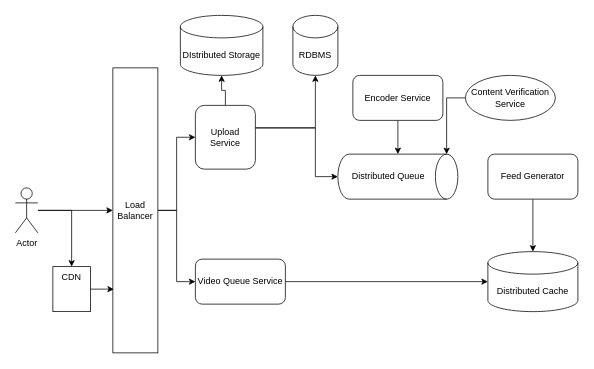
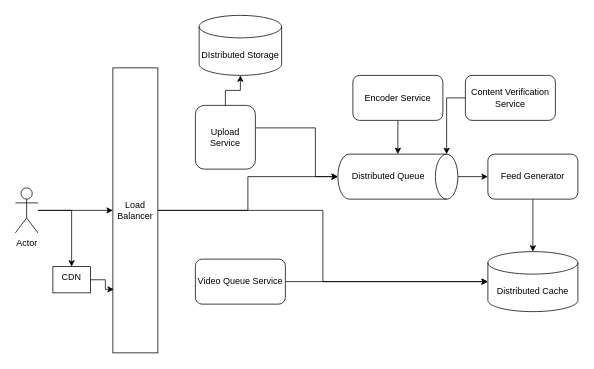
(222, 45) -> (240, 45)
(315, 45) -> none
(510, 98) -> (510, 98)
(315, 102) -> none
(177, 166) -> (320, 210)
none -> (470, 177)
(177, 254) -> (265, 177)
(72, 289) -> (72, 280)
